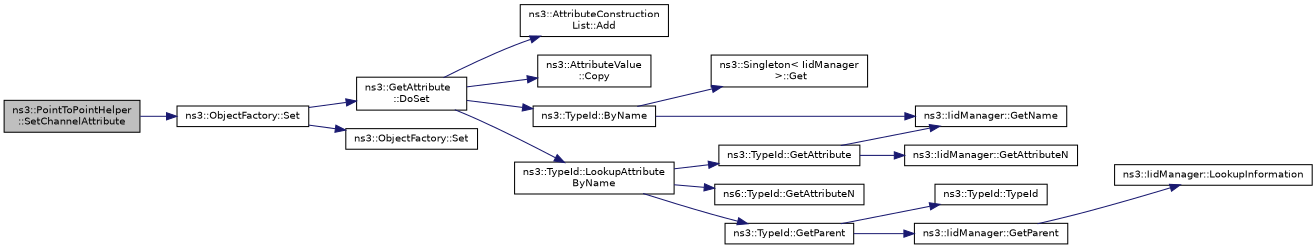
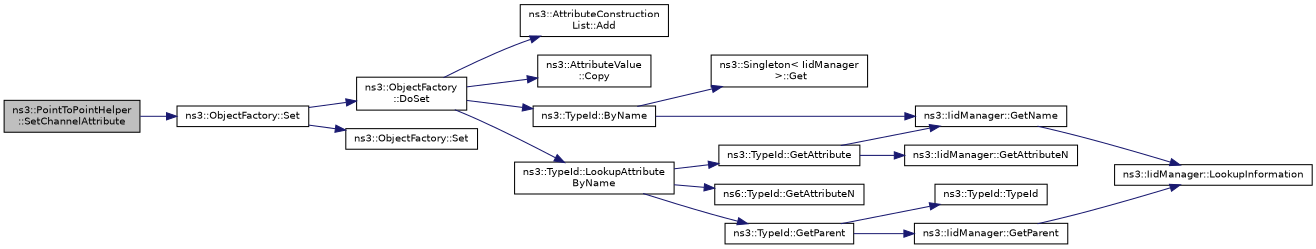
(412, 94) -> (412, 94)
none -> (1104, 143)
